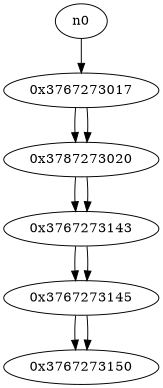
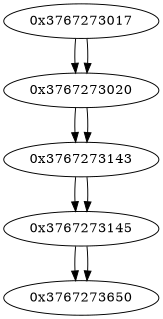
(81, 21) -> none
(81, 160) -> (81, 90)
(81, 367) -> (81, 298)
